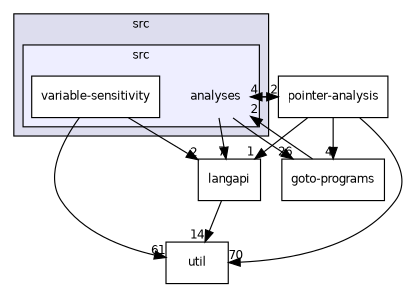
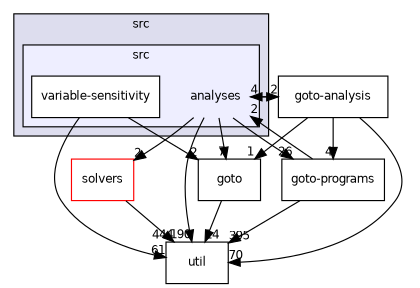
(333, 97) -> (333, 97)
none -> (186, 172)
none -> (103, 180)
(229, 180) -> (229, 180)
none -> (269, 219)
